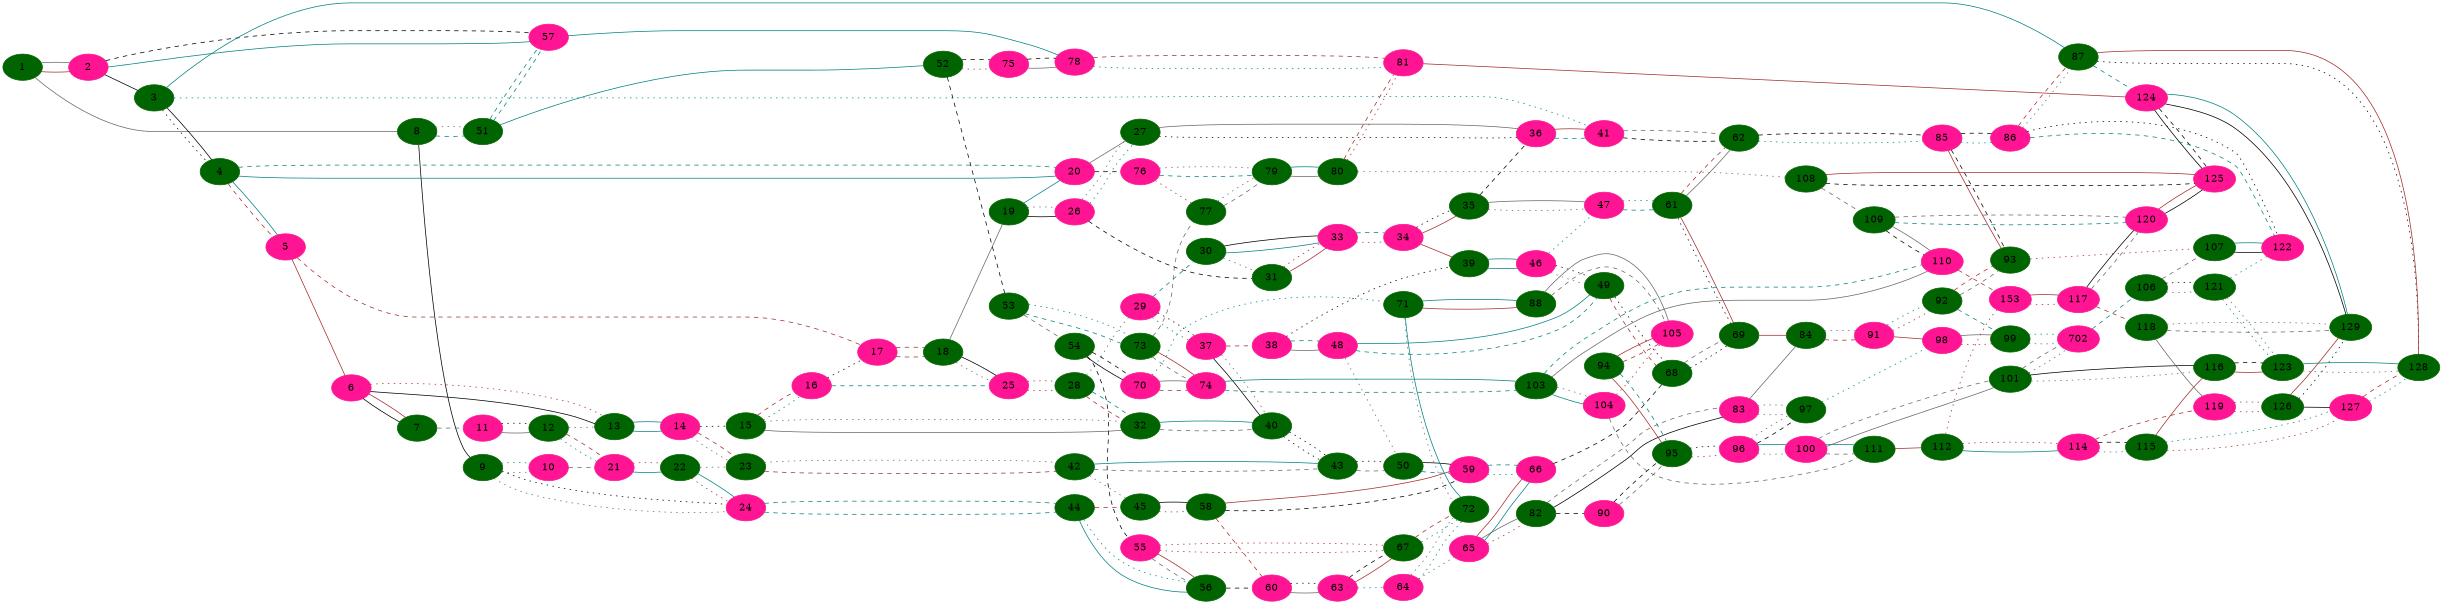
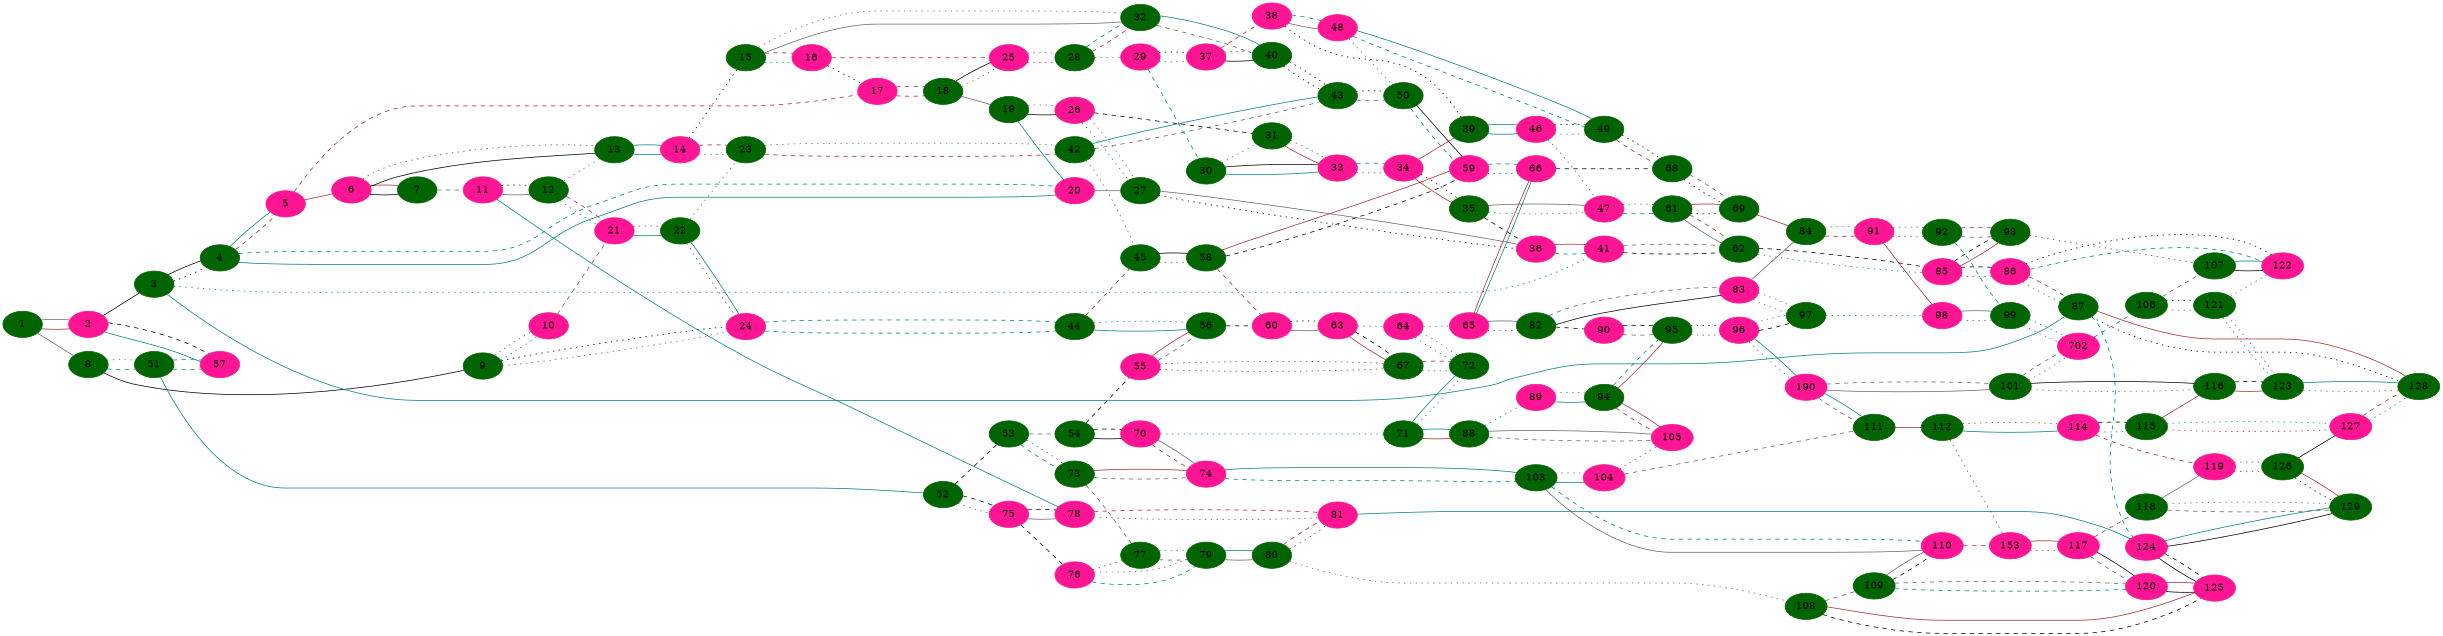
(815, 31) -> (769, 369)
(1774, 80) -> (1746, 511)
(1108, 172) -> (1042, 545)
(910, 386) -> (910, 58)
none -> (1536, 397)
(1806, 449) -> (1806, 387)
